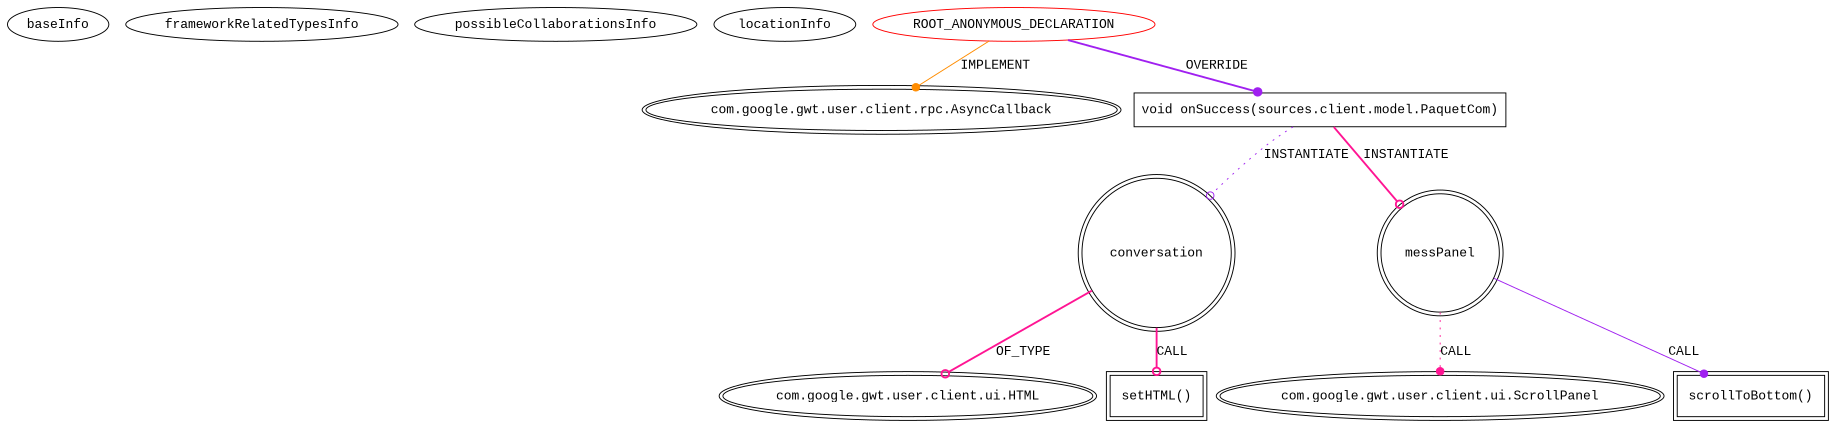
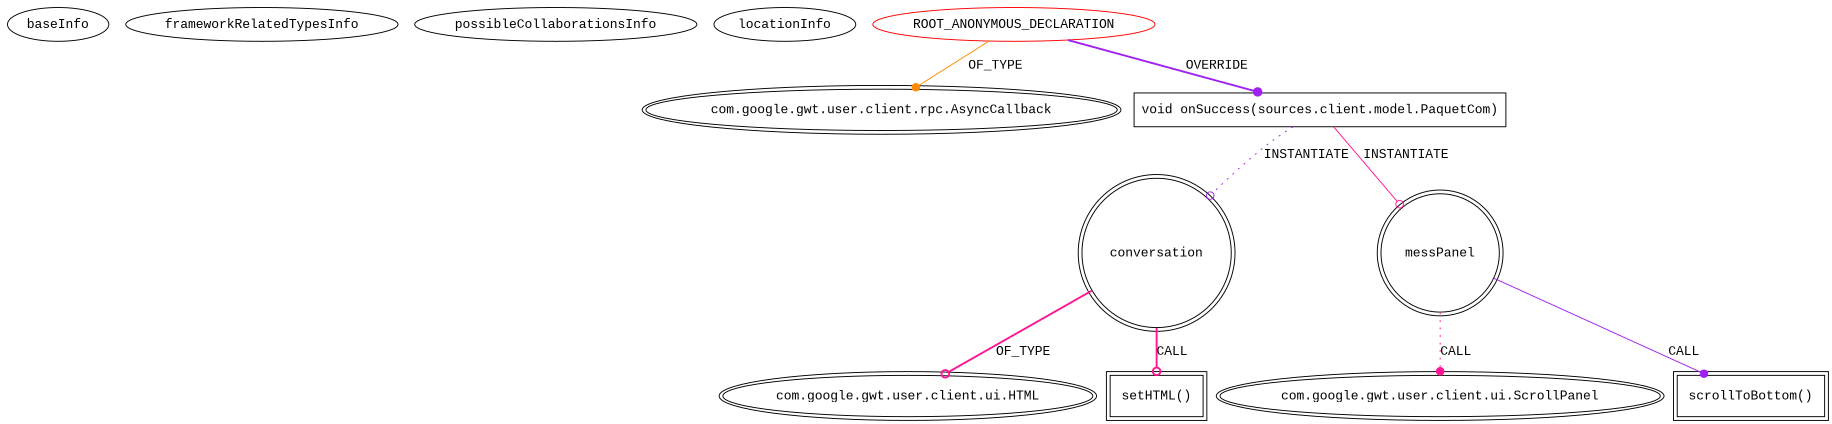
(996, 65) -> (996, 65)
(1365, 164) -> (1365, 164)
